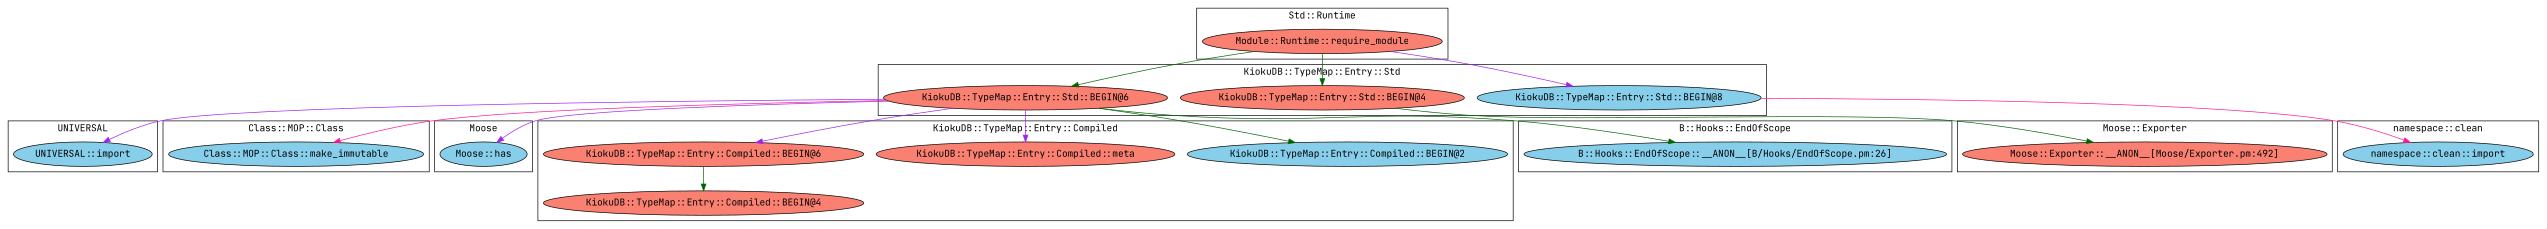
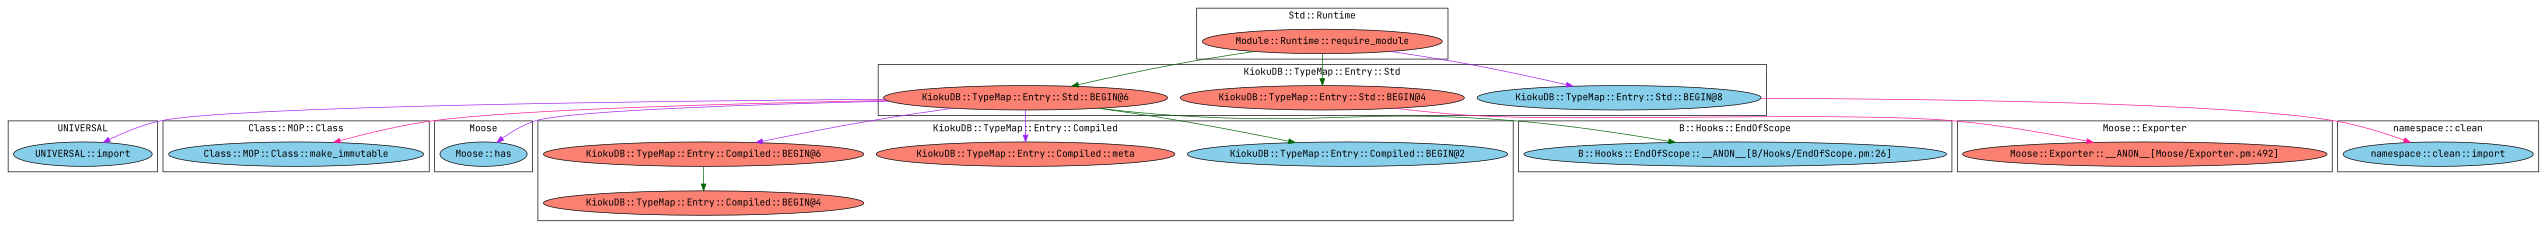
(1776, 117) -> (1776, 117)
